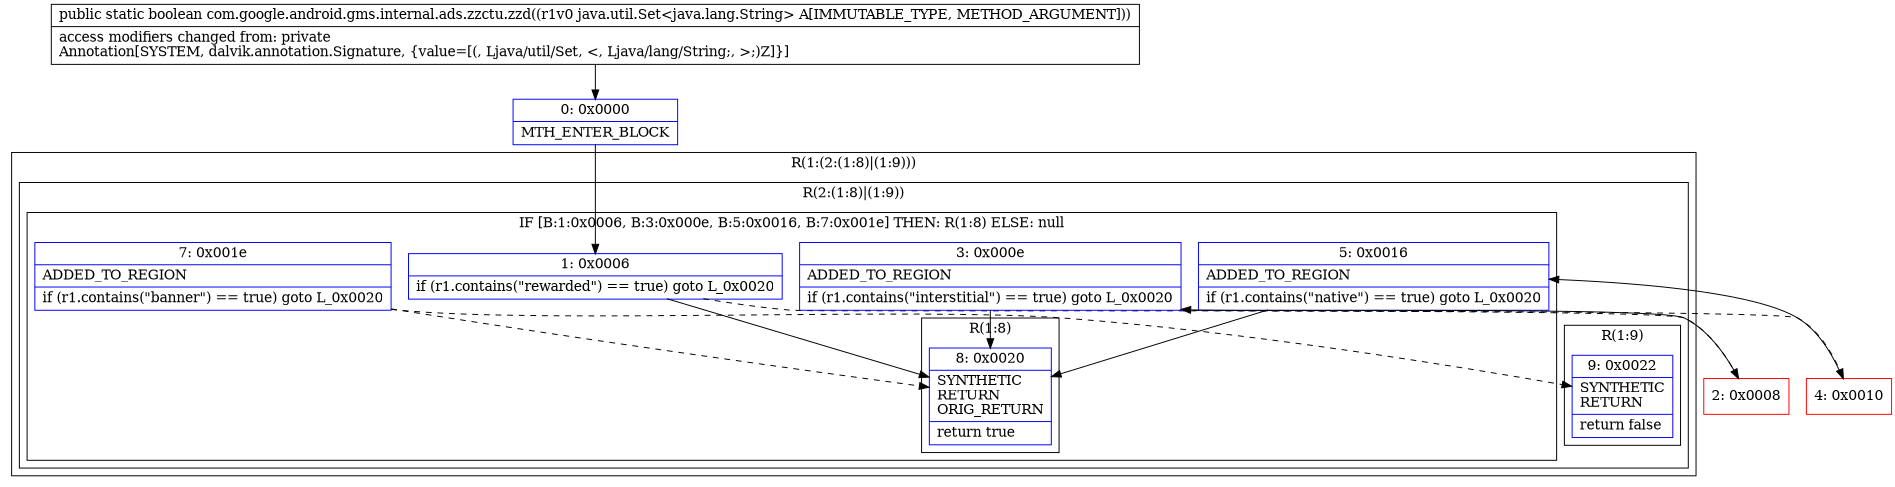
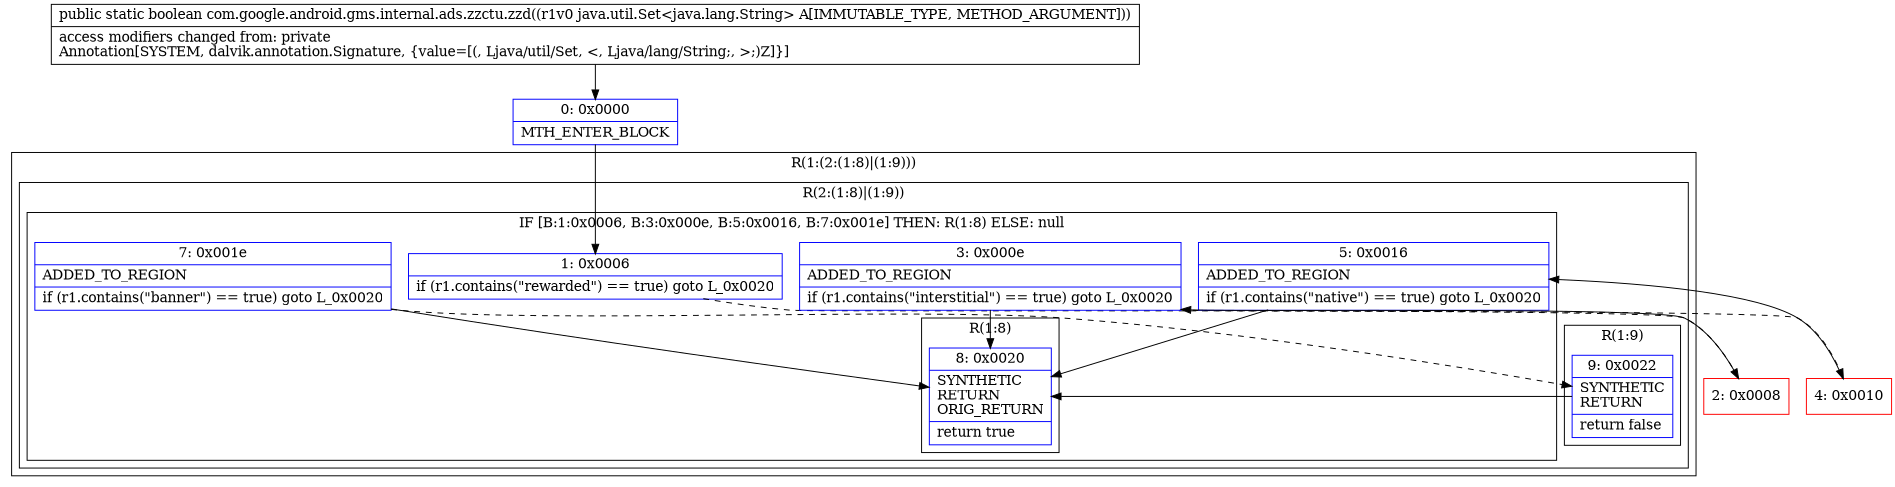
(793, 337) -> (1317, 396)
(655, 349) -> (655, 349)
